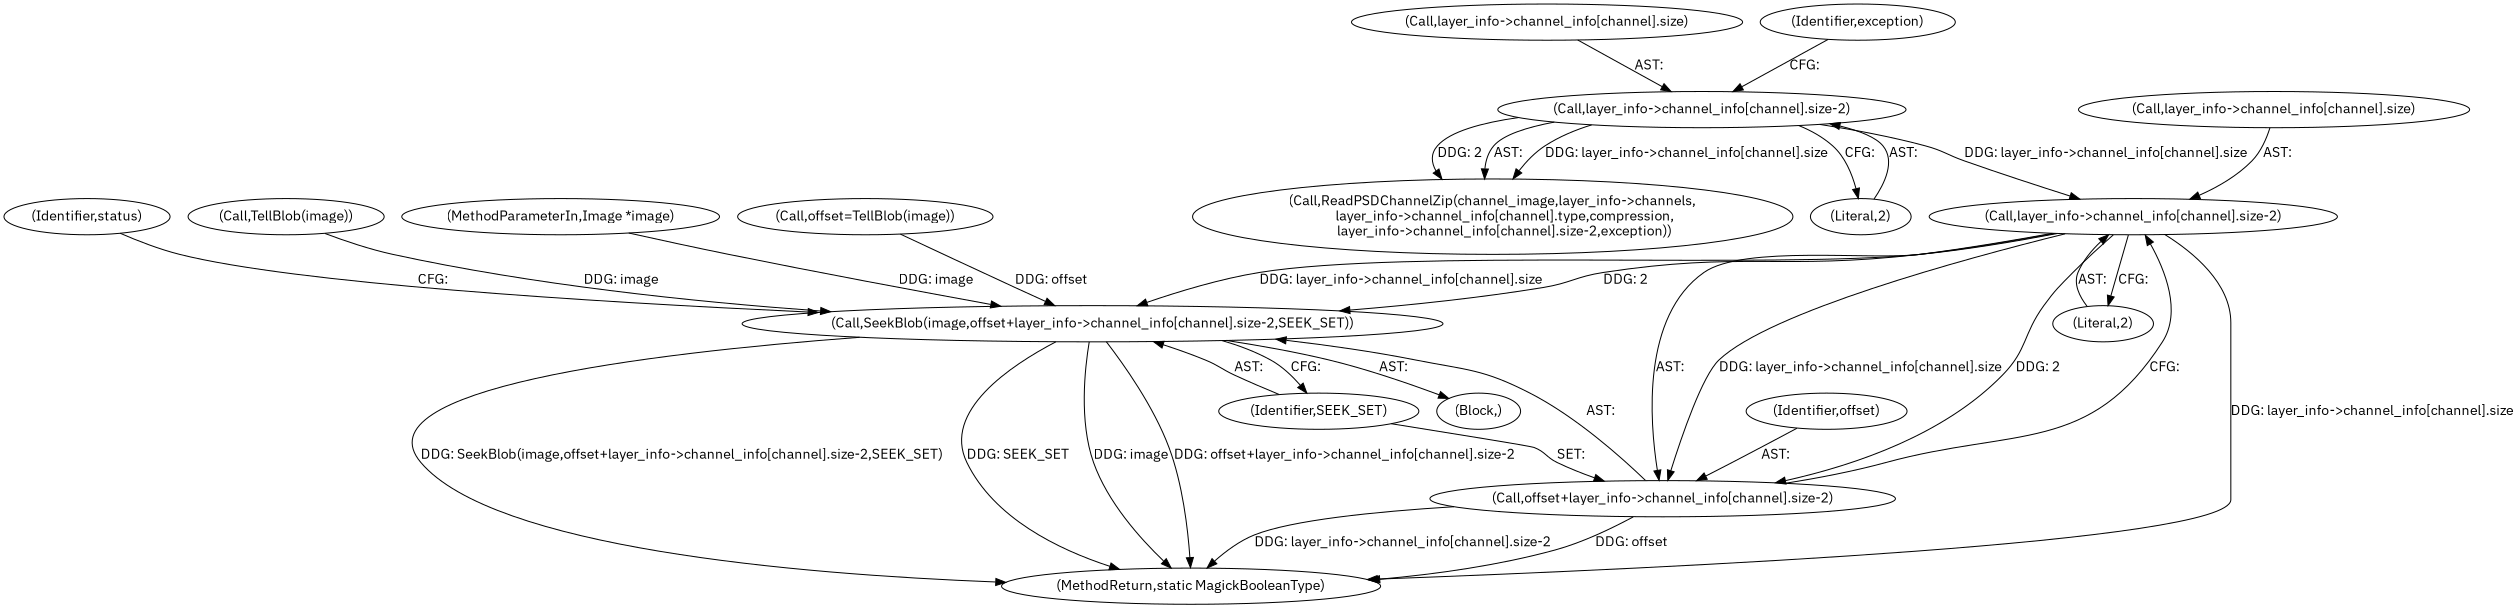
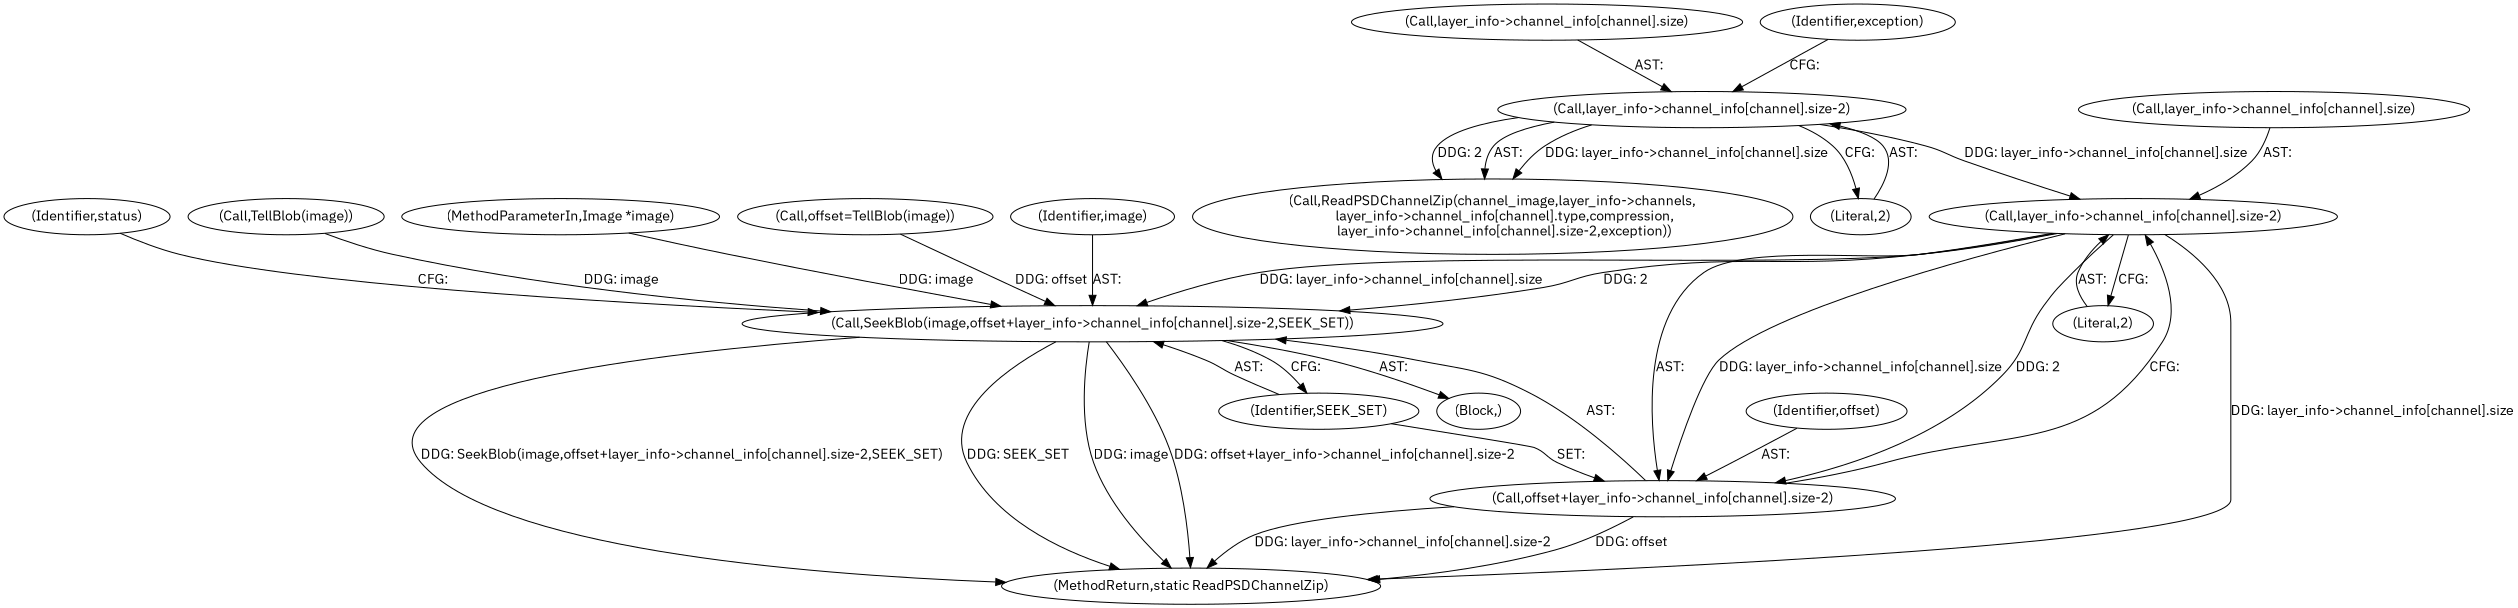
none -> (1093, 217)
(1191, 586) -> (1191, 586)
